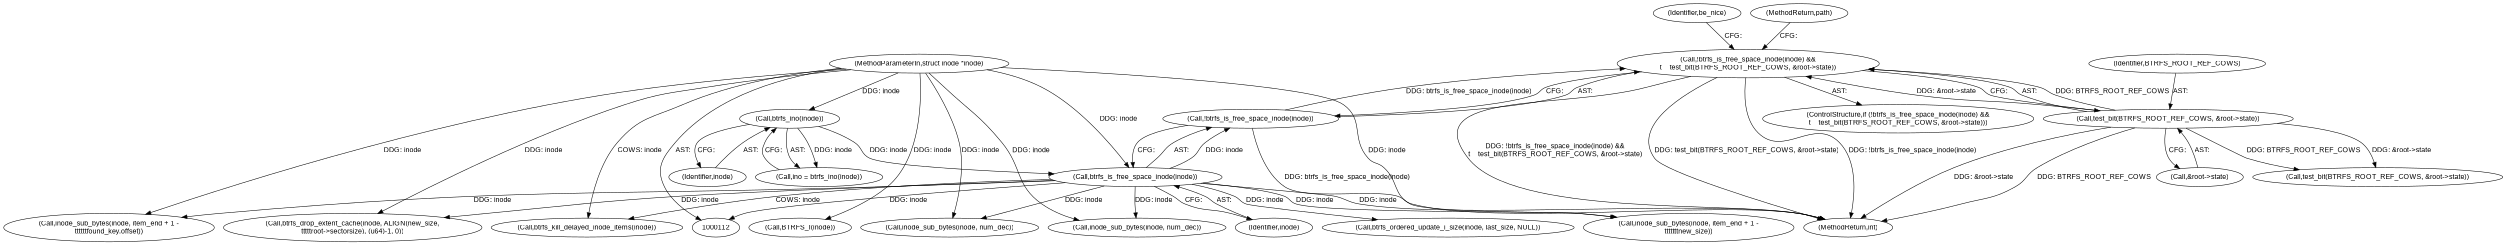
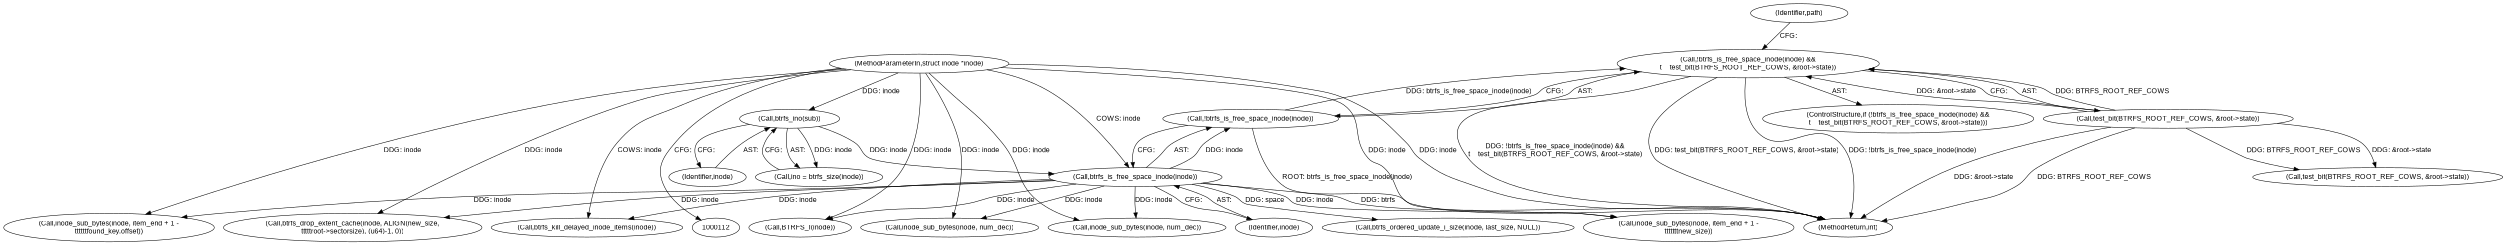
(1697, 13) -> none
(1799, 13) -> (1799, 13)
(2177, 64) -> none
(790, 119) -> (790, 119)
(1119, 119) -> (1119, 119)
none -> (1411, 149)
(684, 150) -> (684, 150)
(819, 177) -> (819, 177)
(1347, 177) -> (1347, 177)
(2200, 177) -> none
(899, 196) -> (961, 205)
(798, 200) -> (798, 200)
(1265, 200) -> (1265, 200)
(1378, 200) -> (1378, 200)
